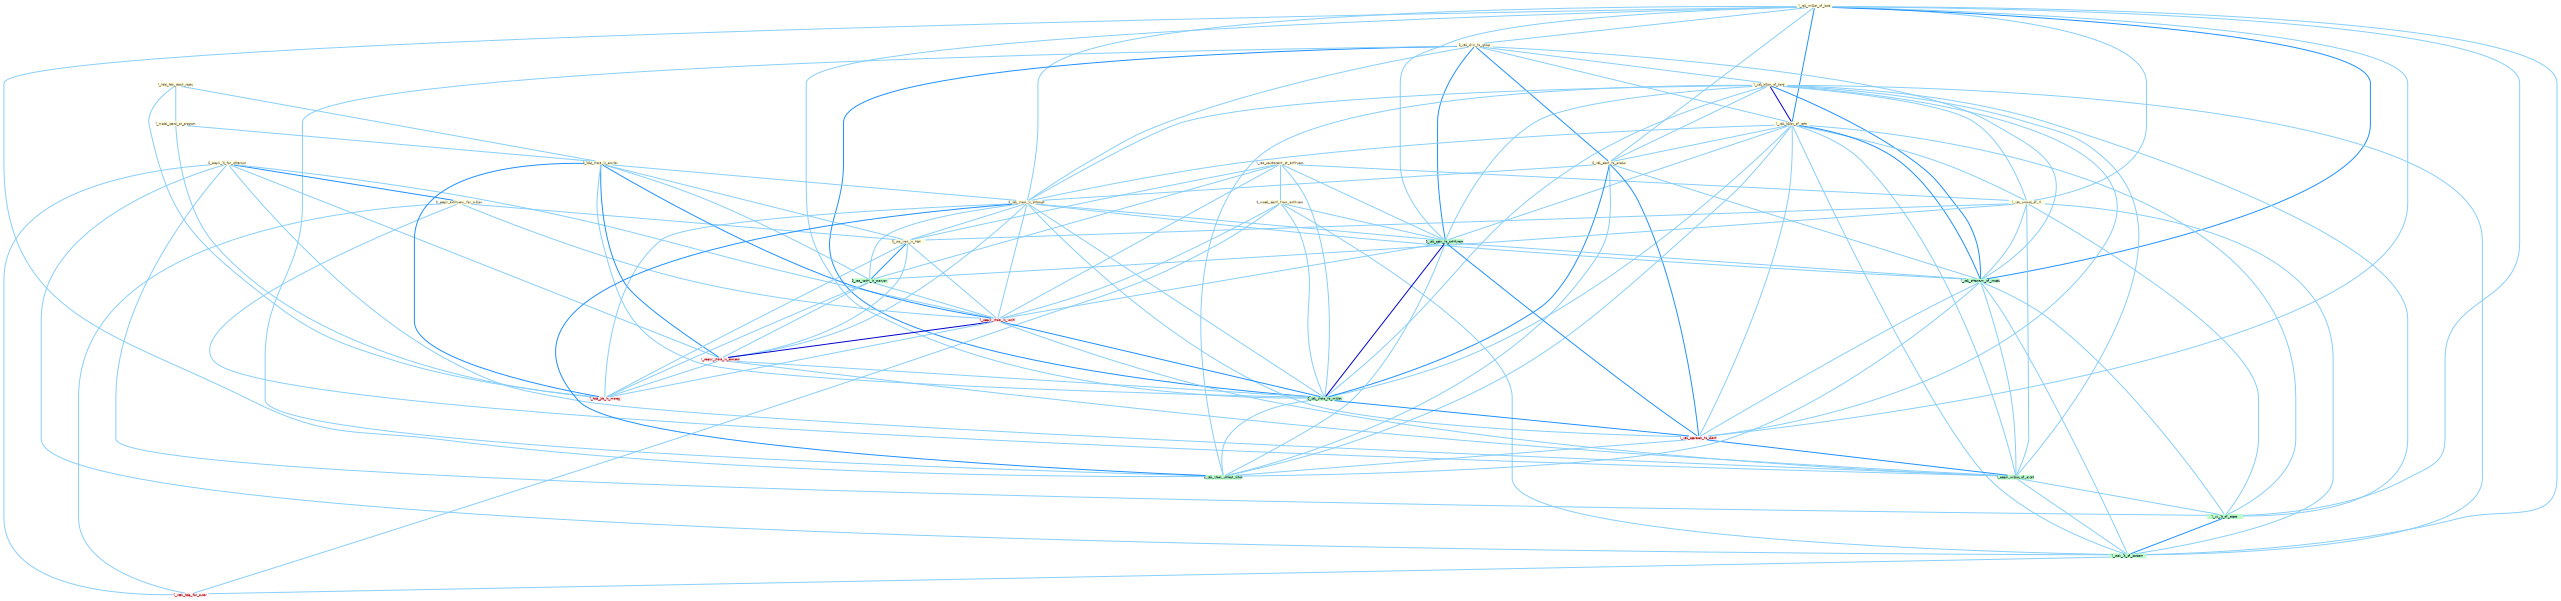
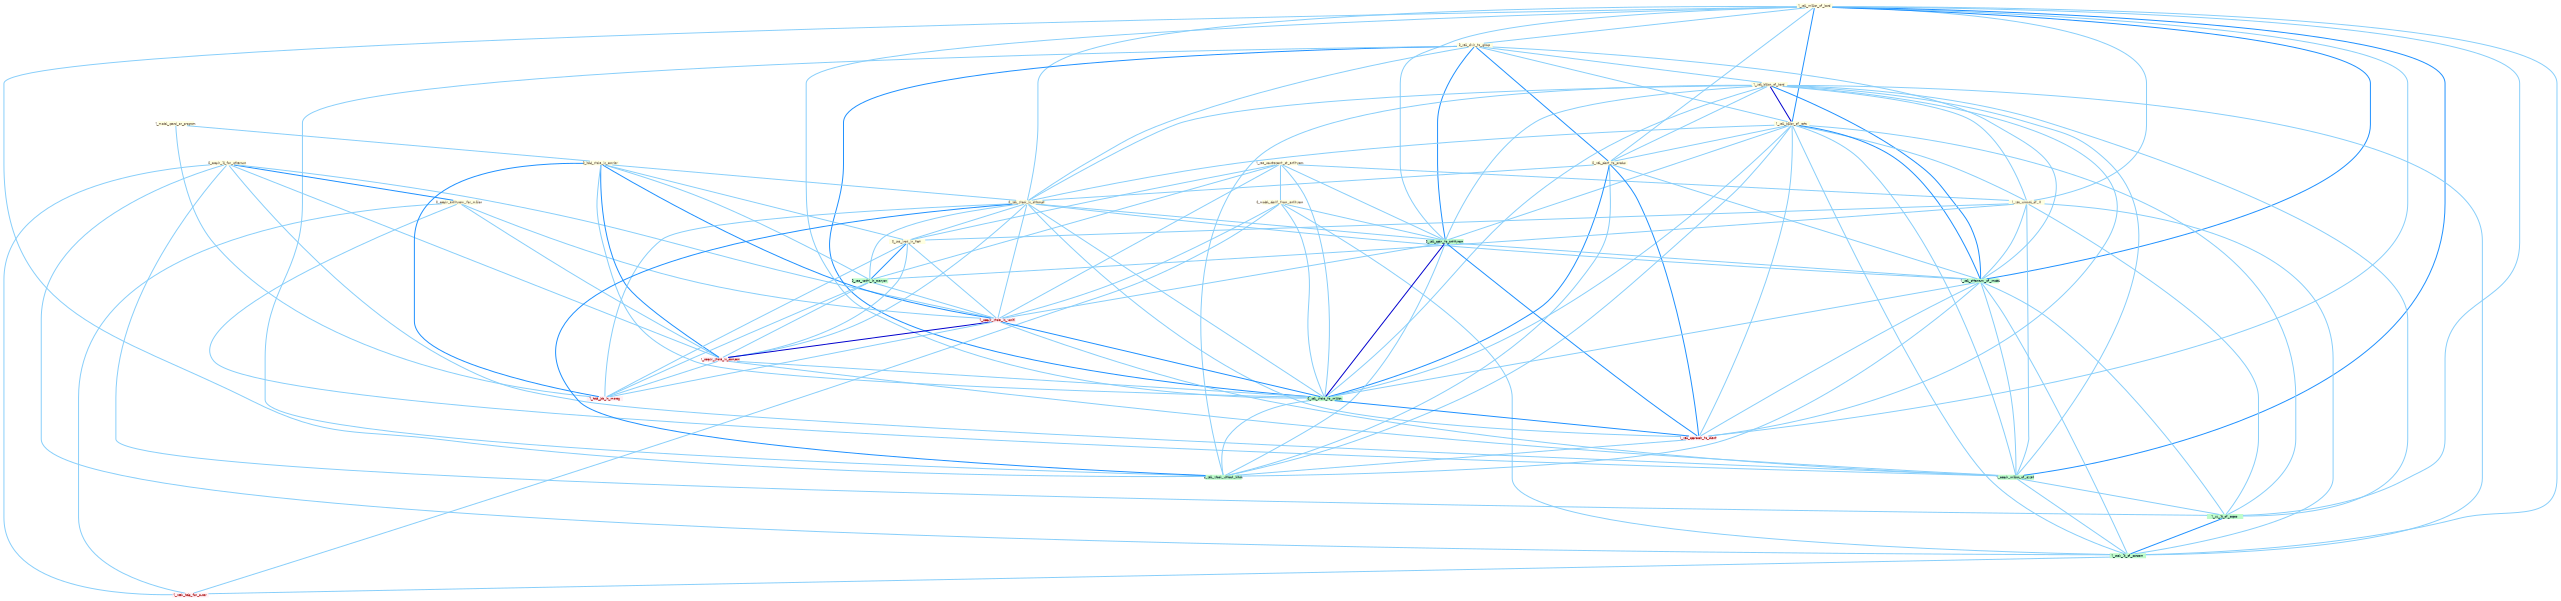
(176, 84) -> none
(684, 222) -> (589, 284)
none -> (1653, 340)
(1857, 458) -> (2445, 101)
